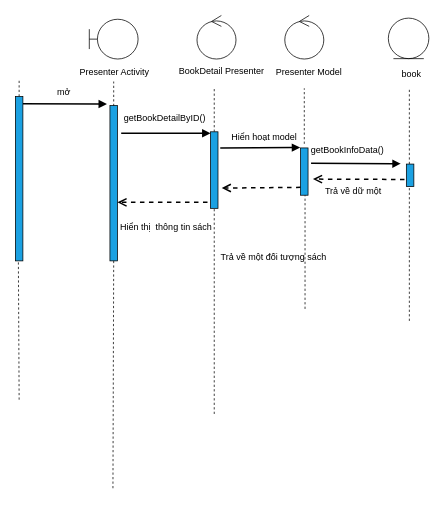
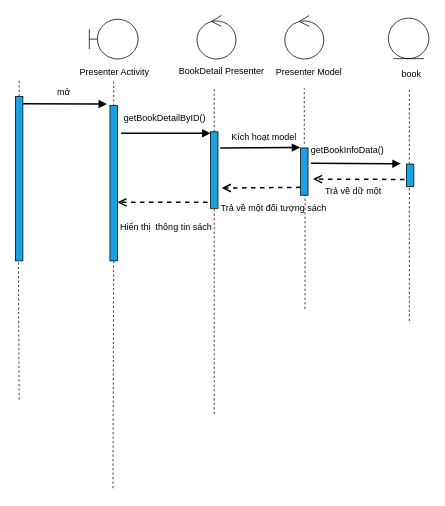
(264, 138) -> (266, 138)
(276, 255) -> (276, 206)
